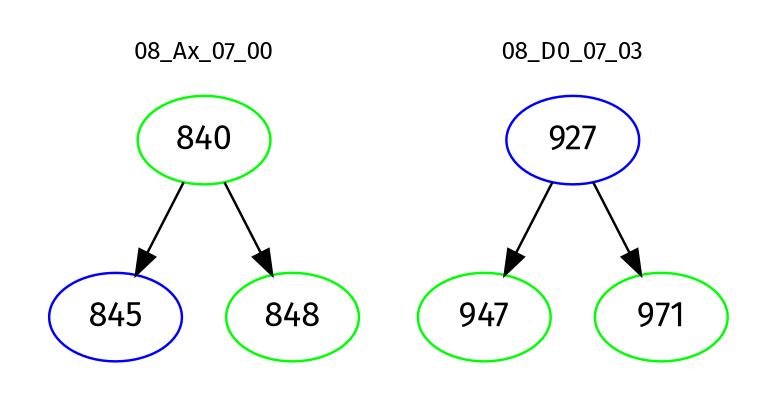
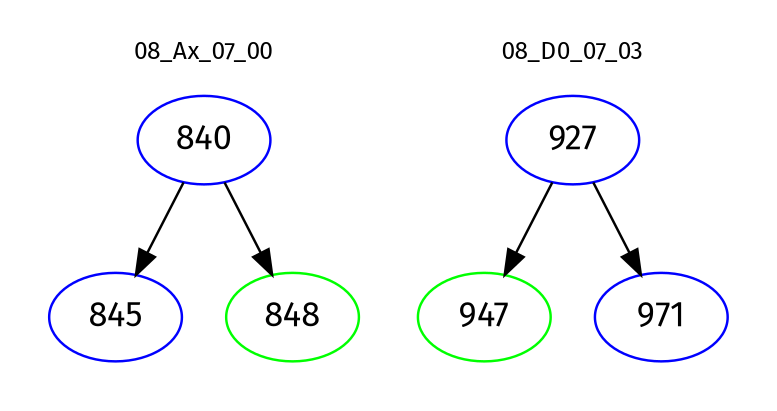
(204, 140) -> (204, 140)
(661, 317) -> (661, 317)
